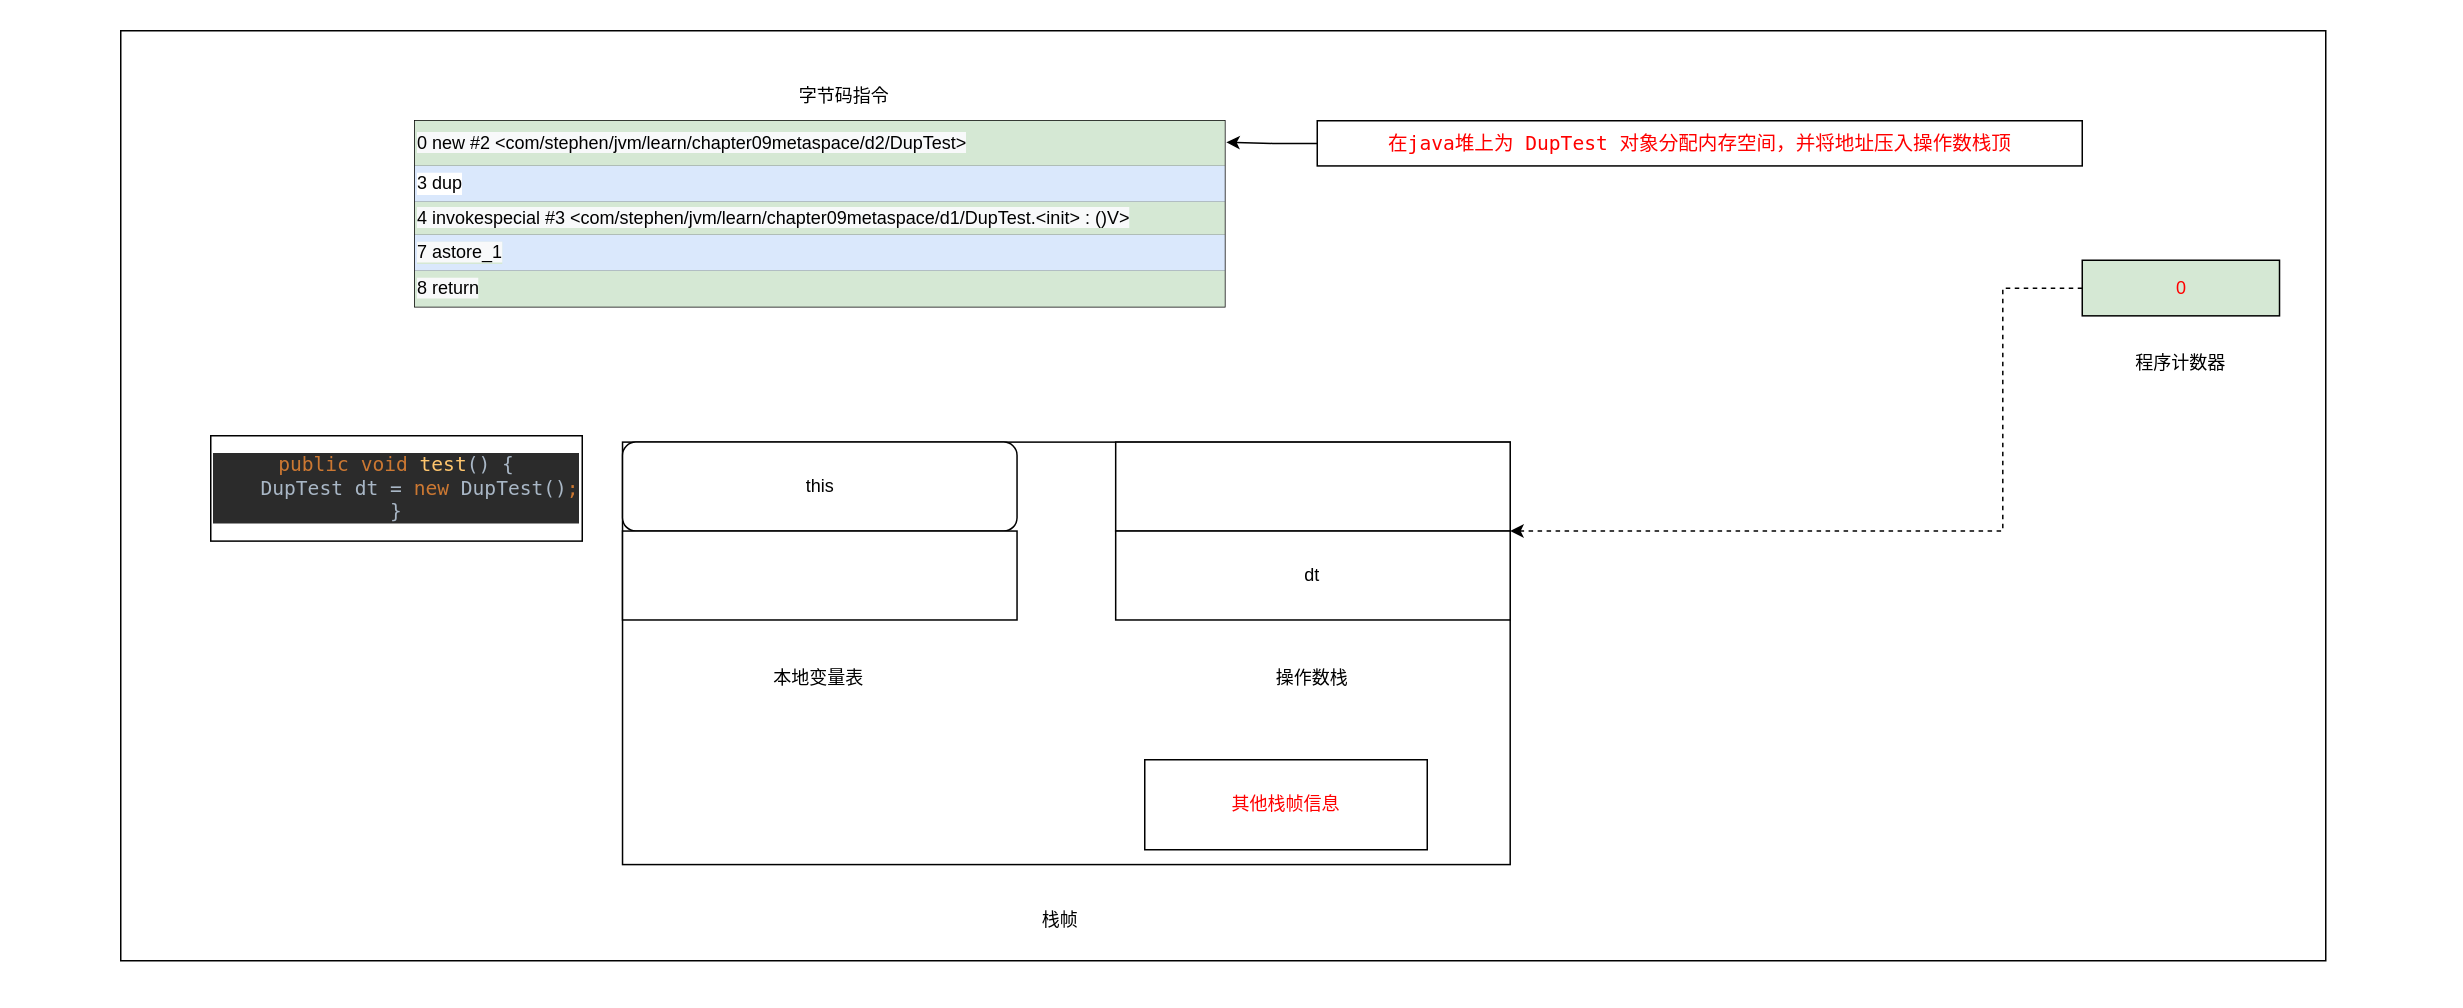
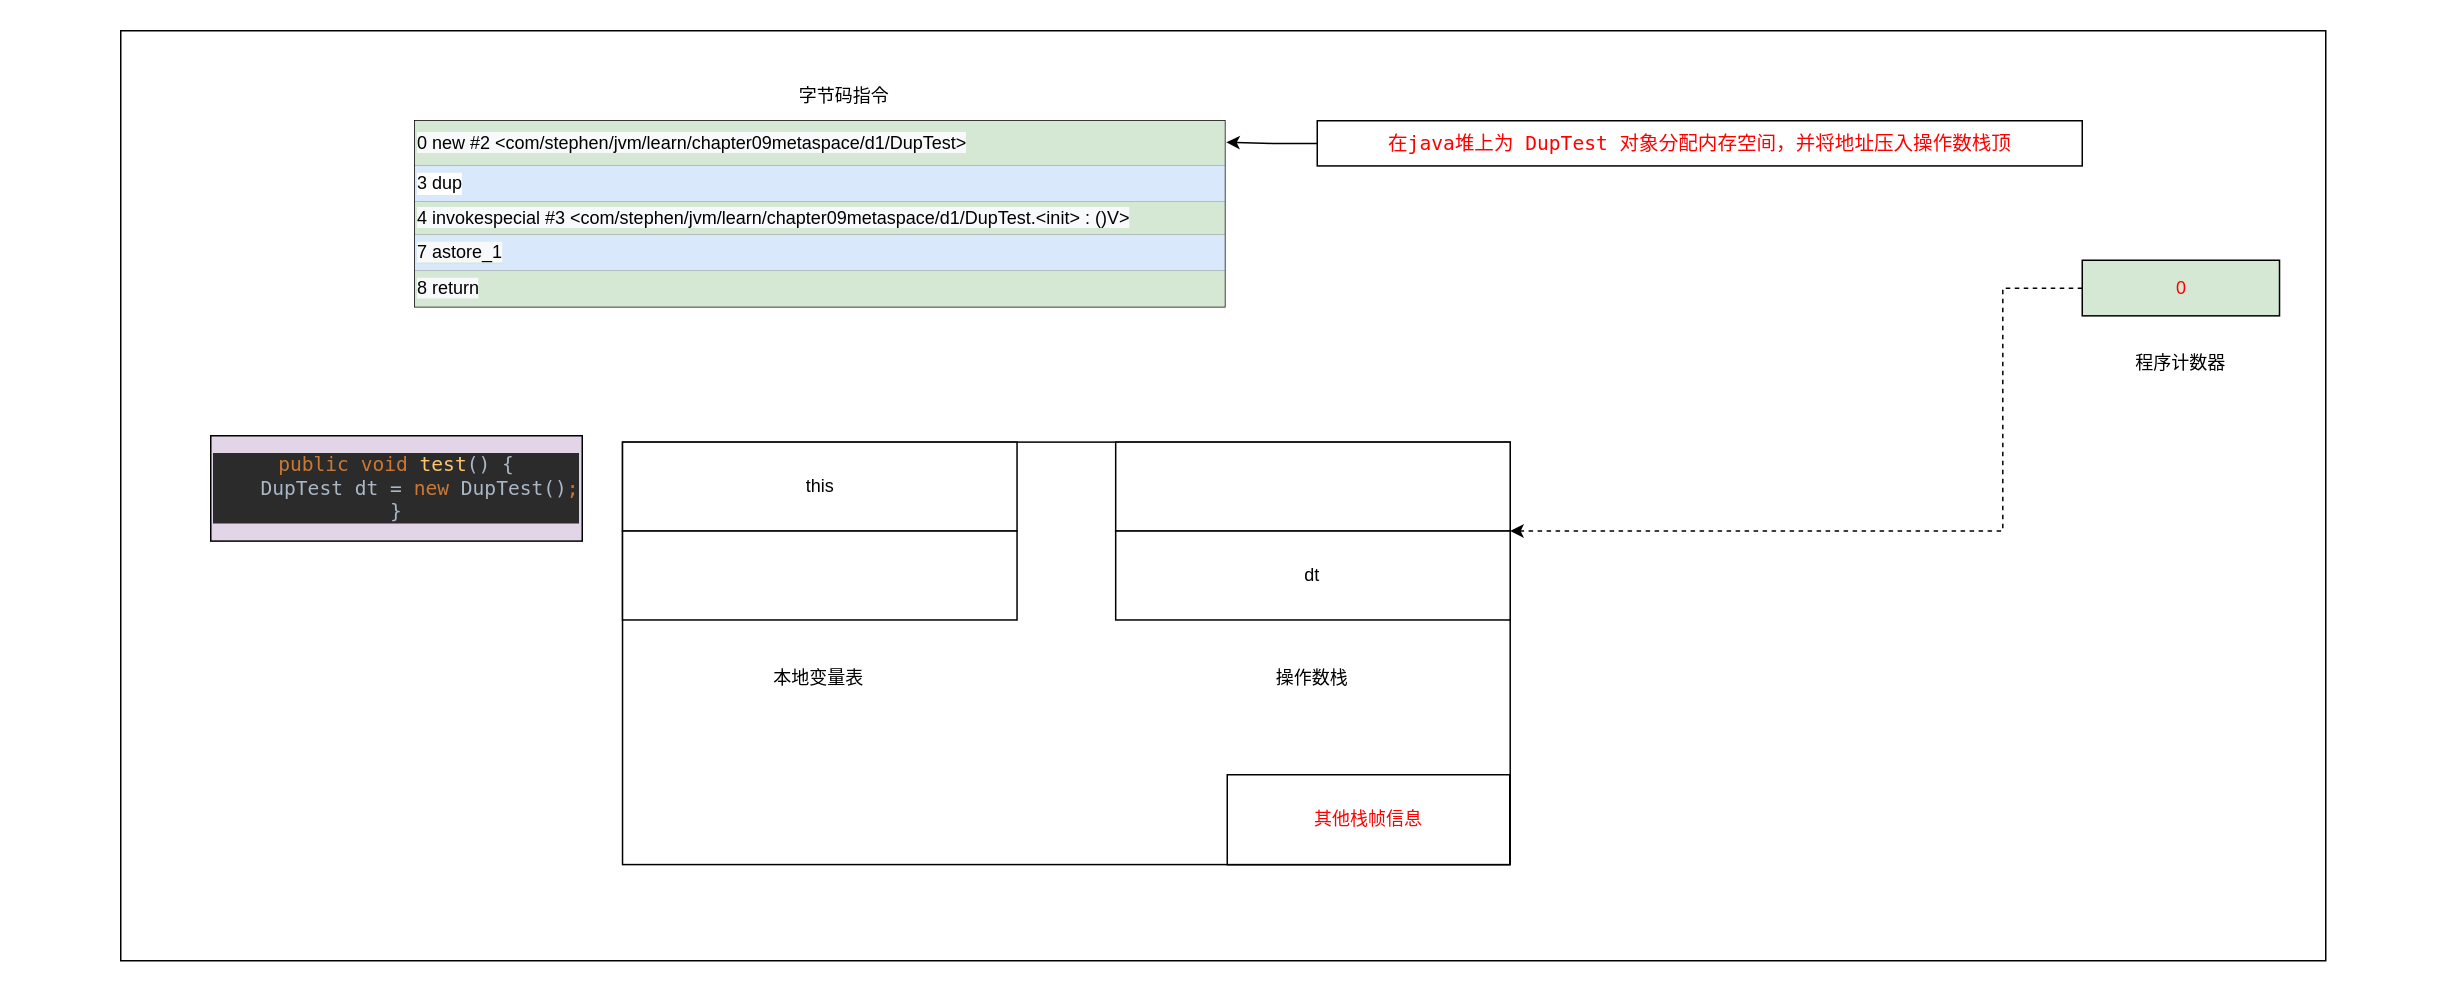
(721, 143) -> (721, 143)
(820, 487) -> (820, 487)
(397, 488) -> (397, 488)
(1286, 805) -> (1369, 820)
(1060, 920) -> none
